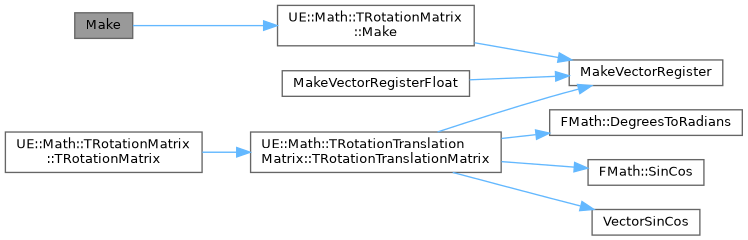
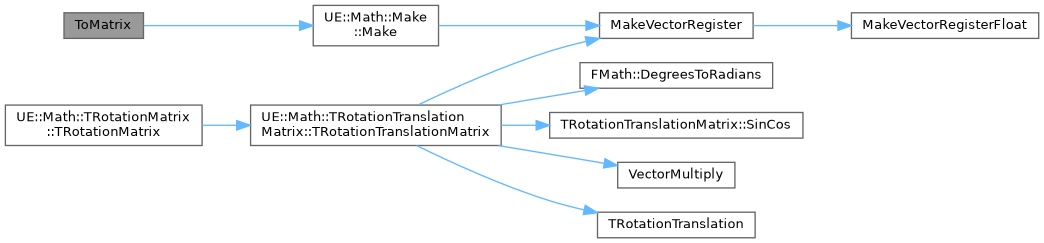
(104, 26) -> (104, 26)
(376, 26) -> (376, 26)
(512, 78) -> (795, 26)
(646, 172) -> (676, 125)
none -> (676, 175)
(646, 222) -> (676, 225)
